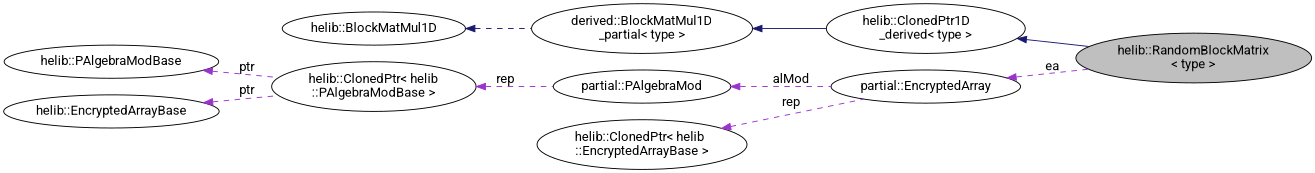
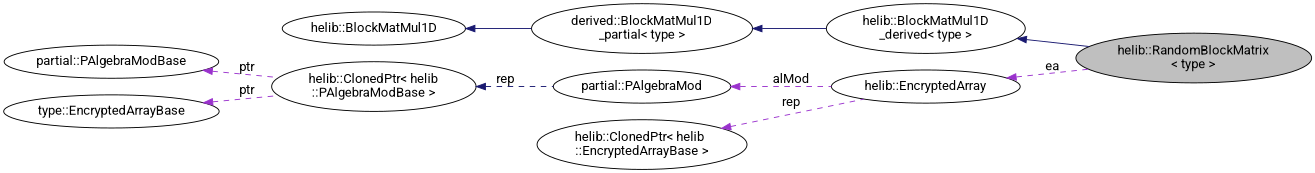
(503, 29) -> (503, 29)
(926, 29) -> (926, 29)
(111, 62) -> (111, 62)
(519, 87) -> (519, 87)
(926, 87) -> (926, 87)
(111, 111) -> (111, 111)
